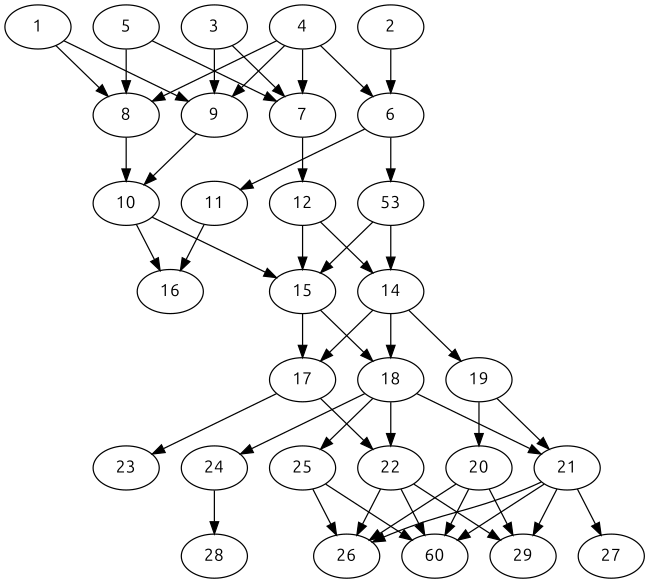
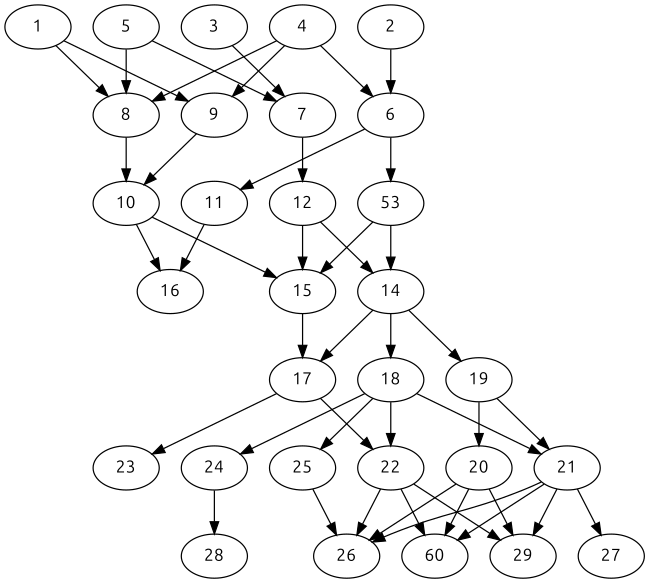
(214, 63) -> none
(303, 65) -> none
(341, 330) -> none
(362, 508) -> none
